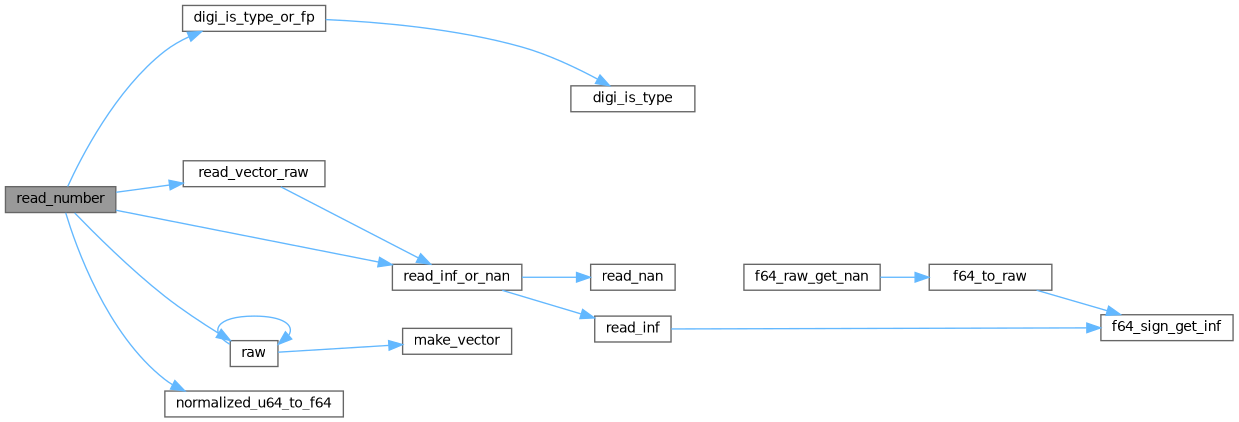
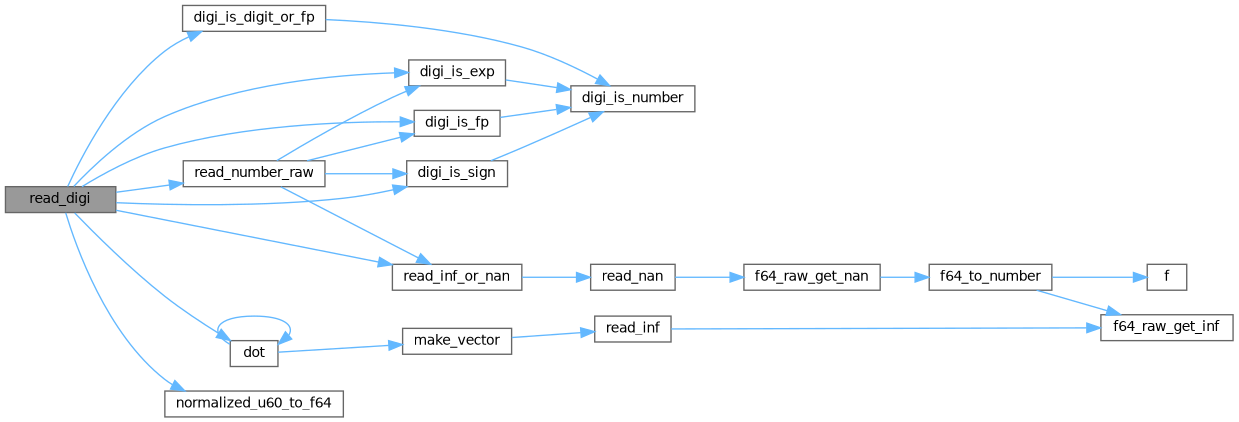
(254, 18) -> (254, 18)
none -> (457, 73)
(633, 99) -> (633, 99)
none -> (457, 123)
(254, 174) -> (254, 174)
none -> (457, 174)
(61, 200) -> (61, 200)
none -> (703, 277)
(991, 277) -> (991, 277)
none -> (1167, 277)
(542, 302) -> (546, 335)
(1167, 328) -> (1167, 328)
(254, 354) -> (254, 354)
(254, 404) -> (254, 404)
